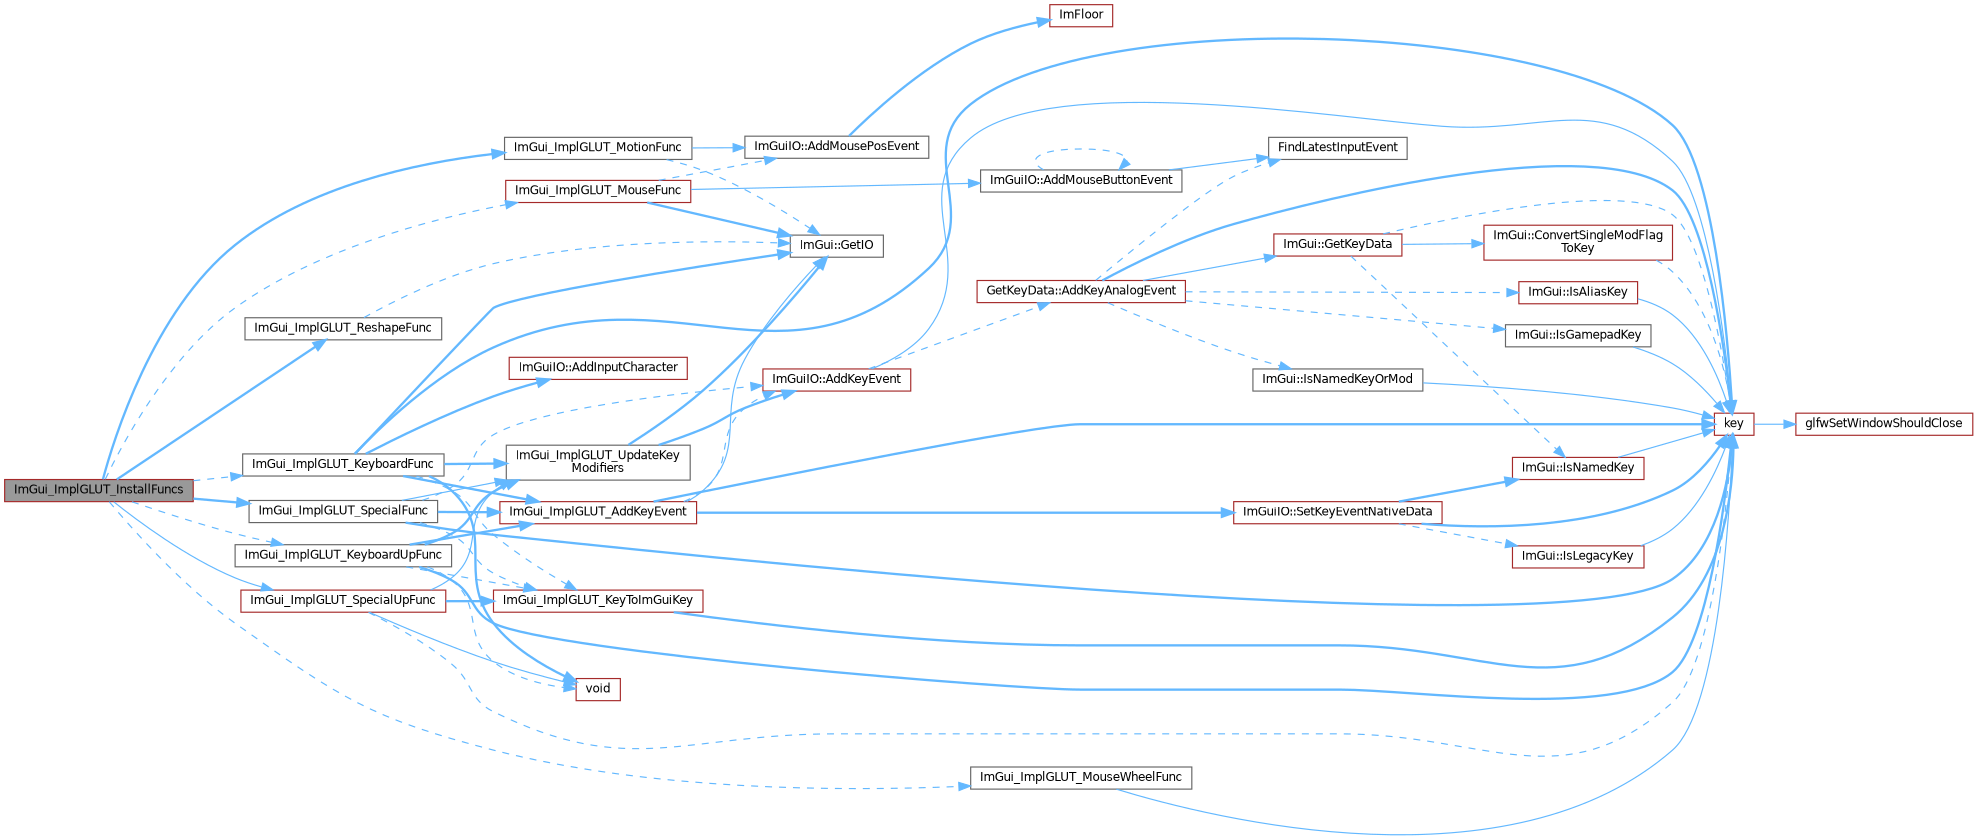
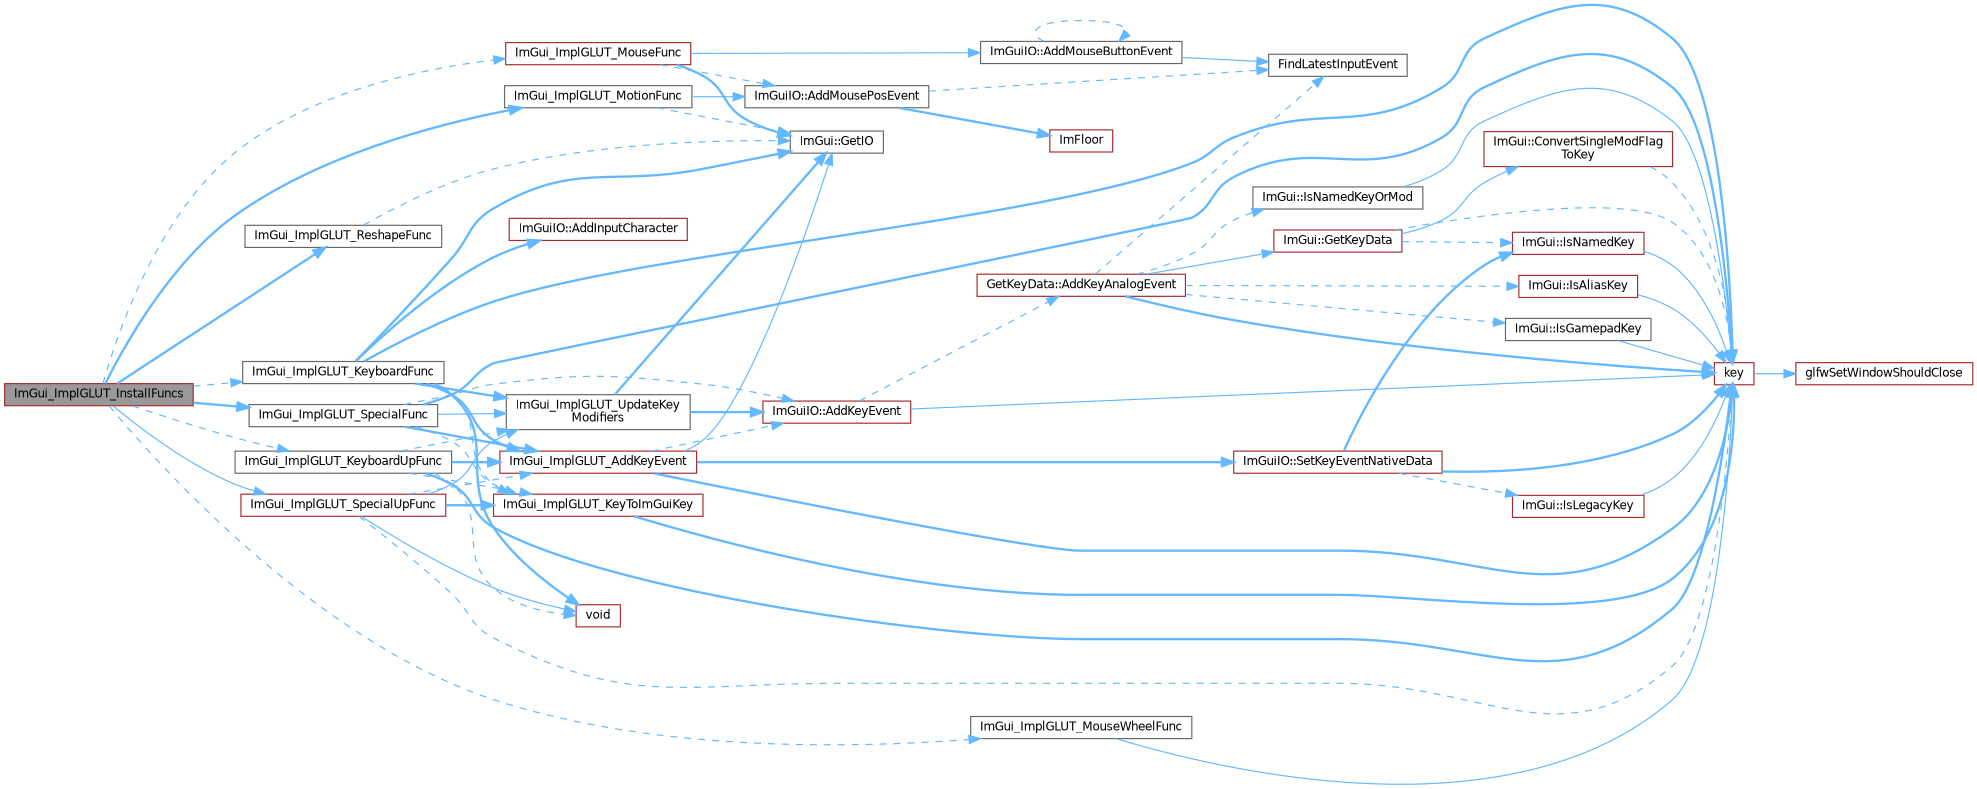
none -> (1093, 81)
none -> (465, 485)
(469, 519) -> (439, 443)
